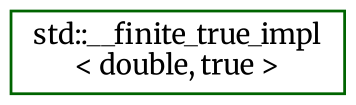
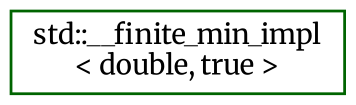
(178, 52) -> (178, 52)
